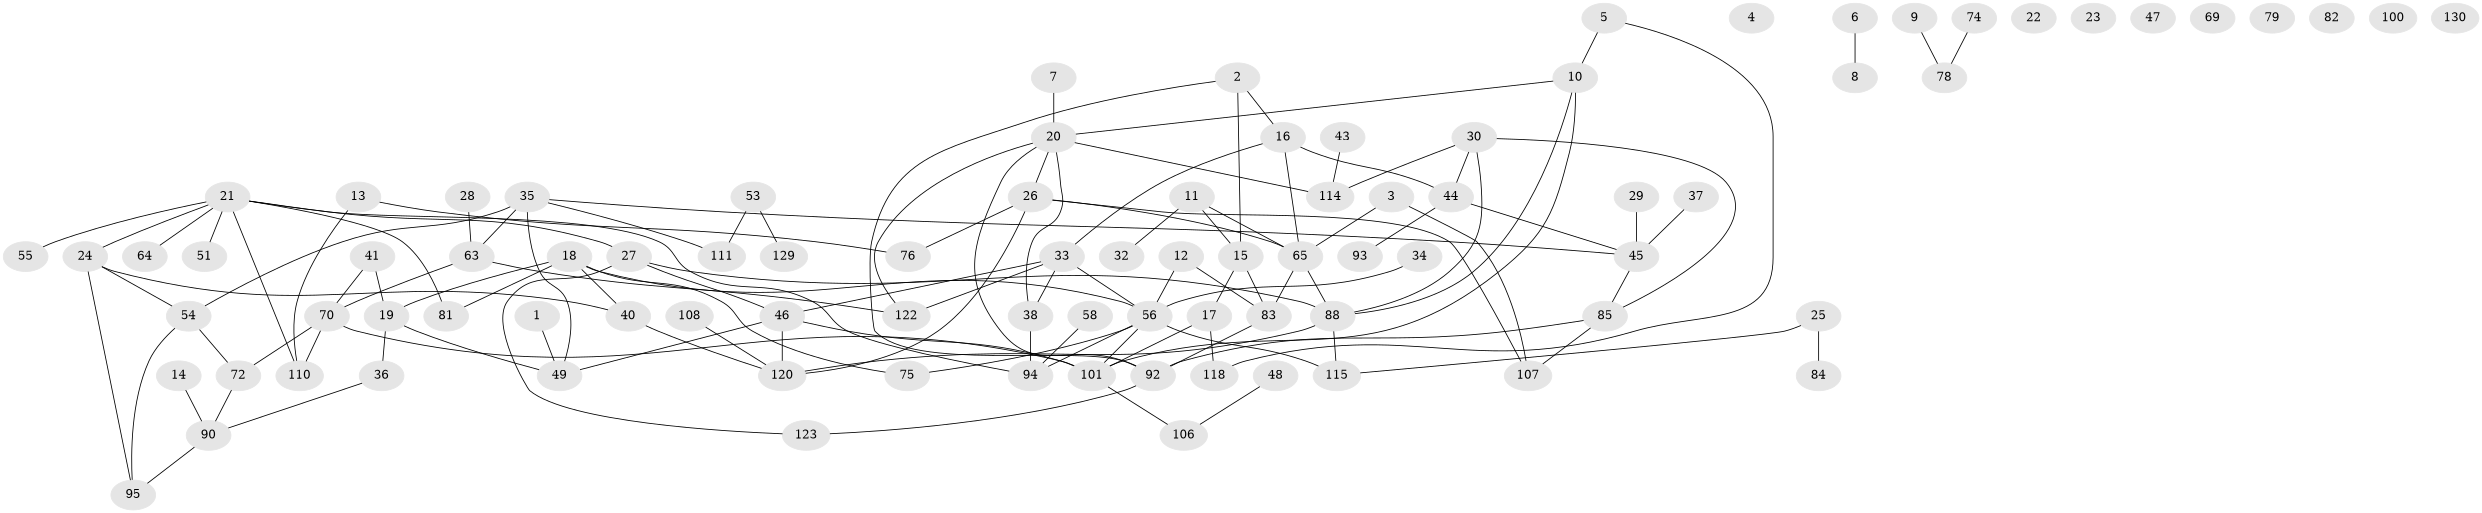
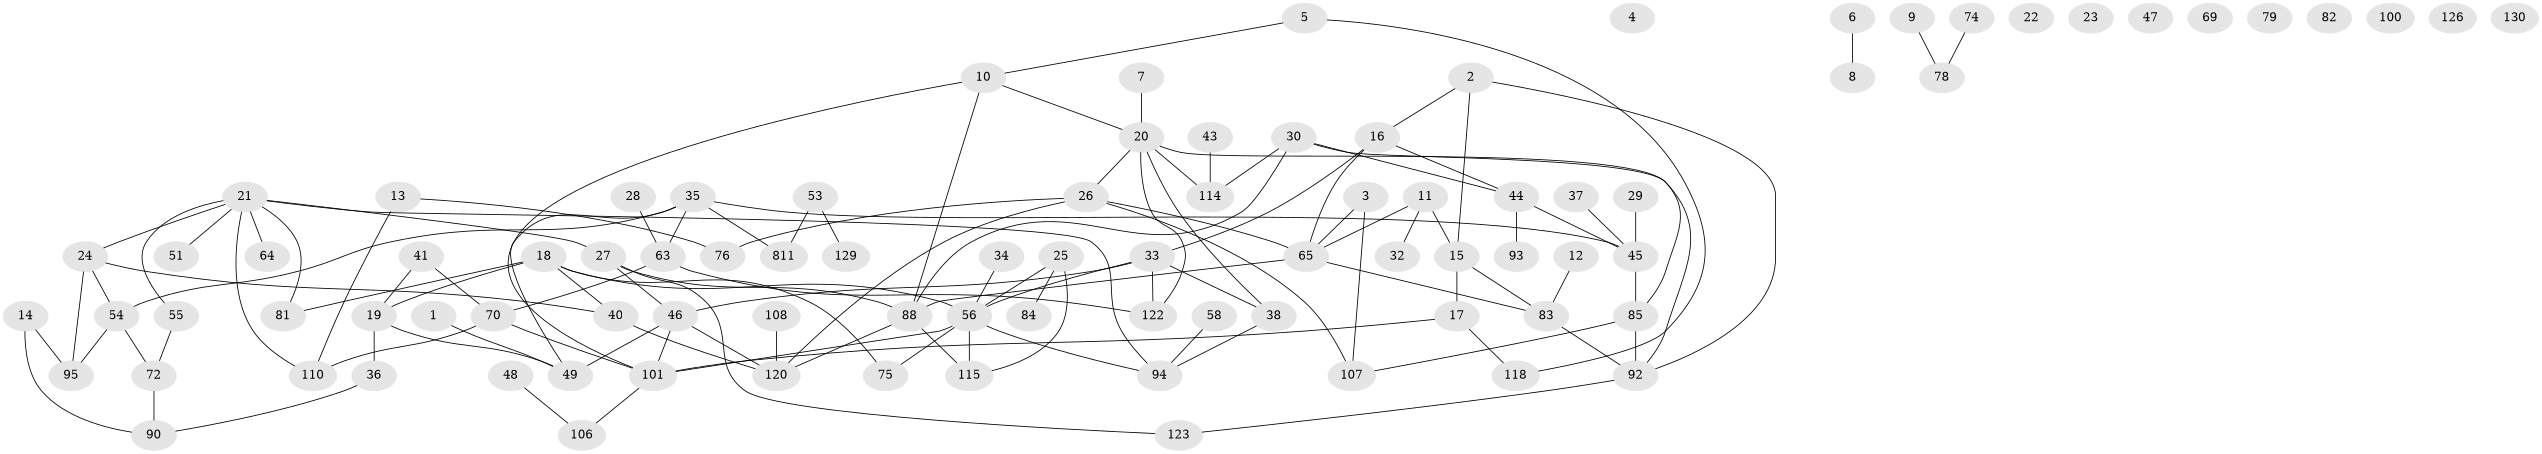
none -> (2453, 18)
(722, 257) -> (784, 257)
(1165, 286) -> (1015, 286)
(281, 347) -> (165, 346)
(171, 465) -> (48, 346)
